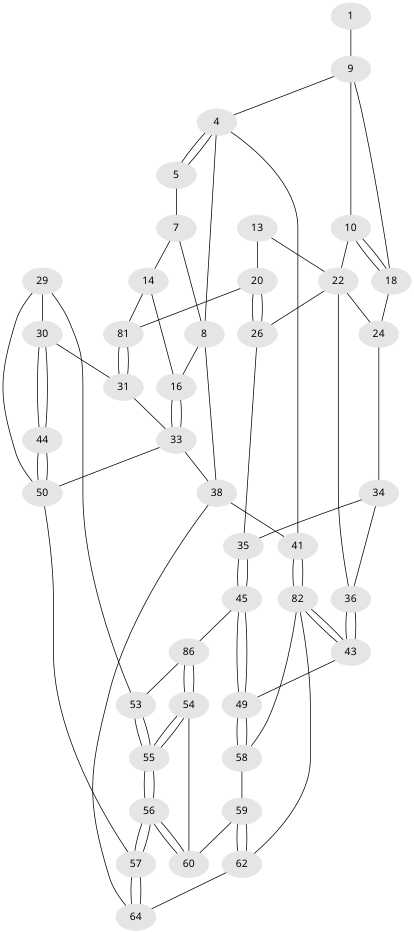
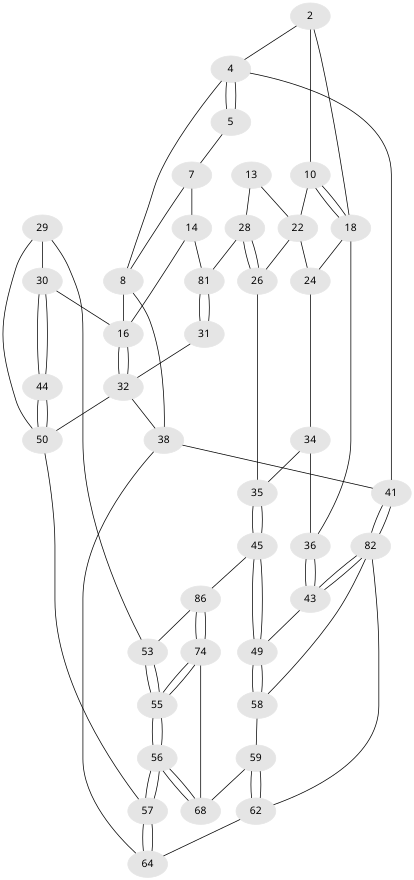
(351, 16) -> none
(351, 69) -> (310, 16)
(257, 281) -> (245, 228)
(87, 363) -> (87, 310)
(176, 440) -> (123, 387)
(338, 441) -> (351, 391)
(189, 705) -> (201, 652)
(189, 864) -> (201, 811)
